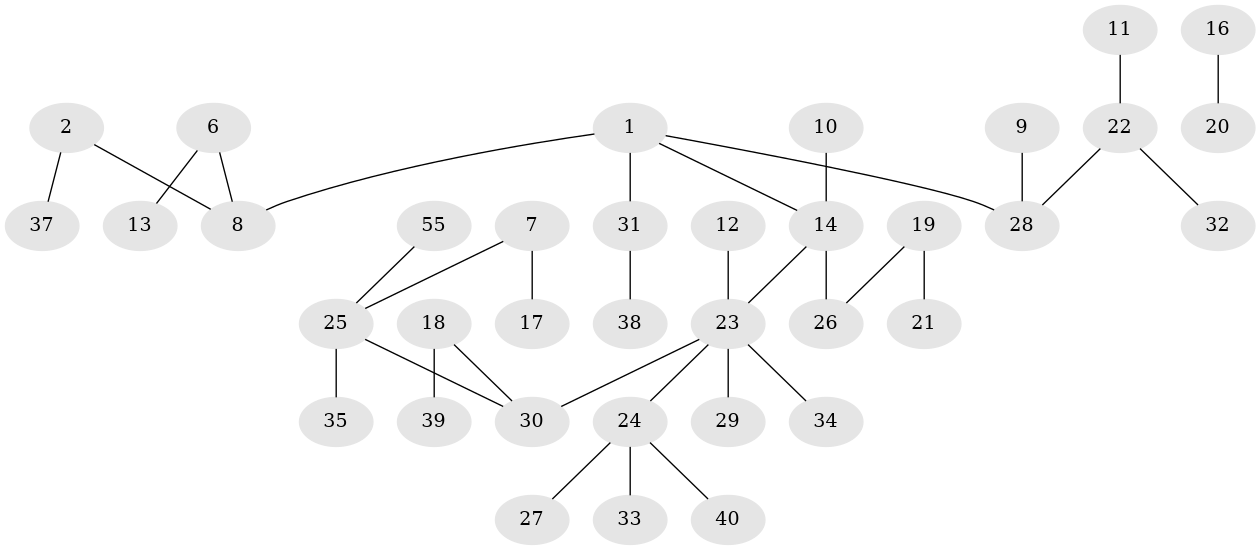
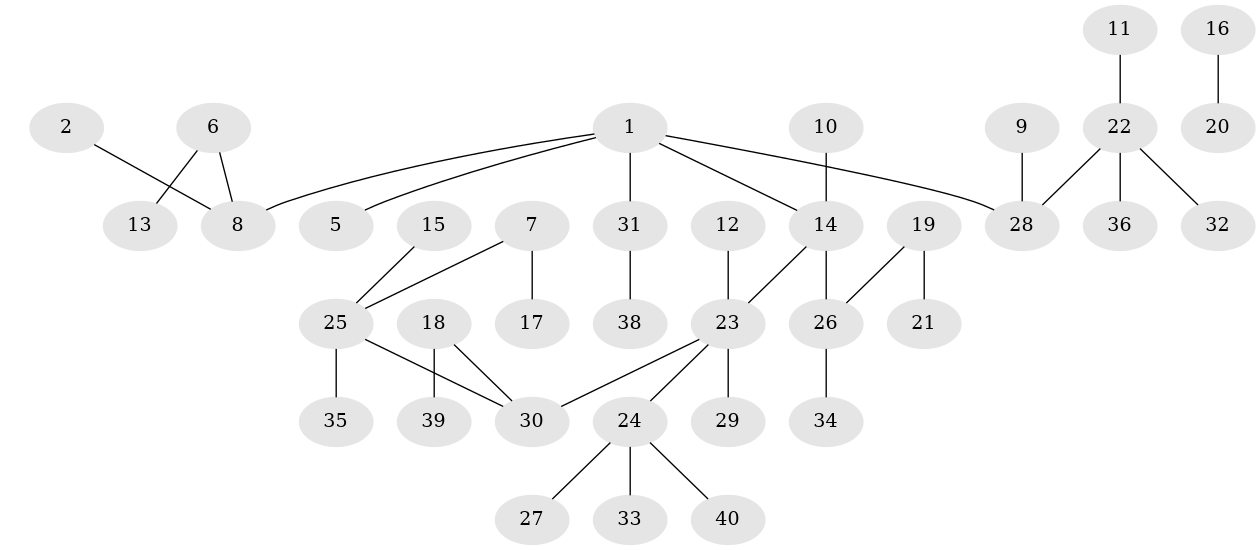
(42, 226) -> none
none -> (336, 226)
(434, 226) -> (434, 226)
none -> (1120, 226)
(777, 373) -> (826, 373)
